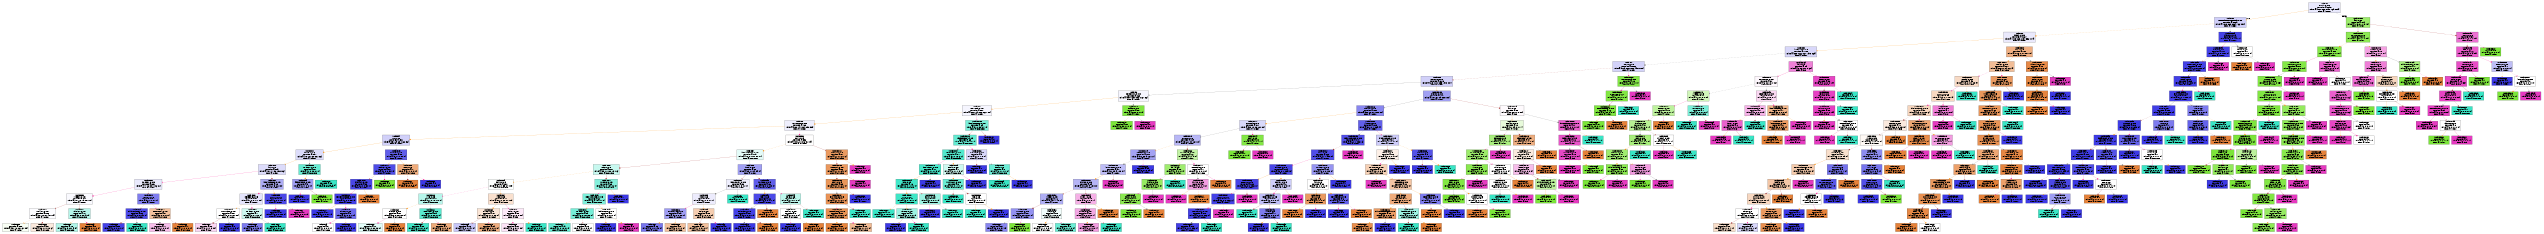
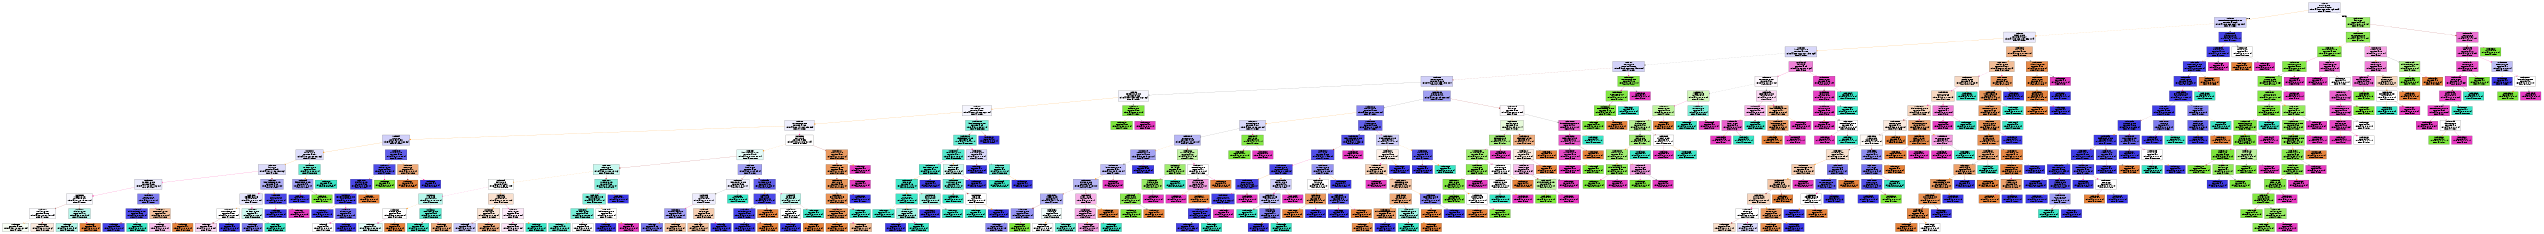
(930, 187) -> (930, 187)
